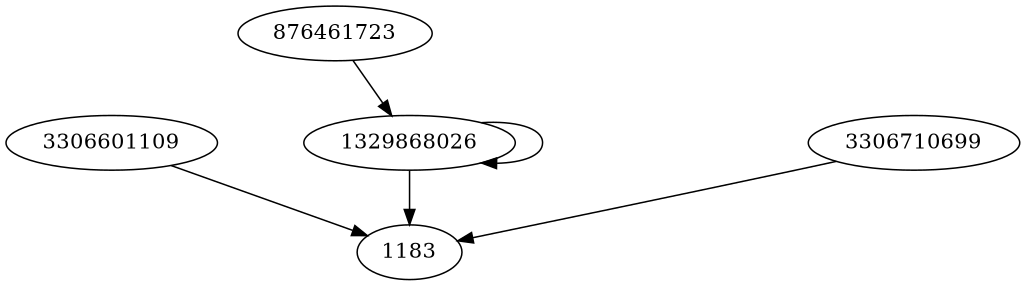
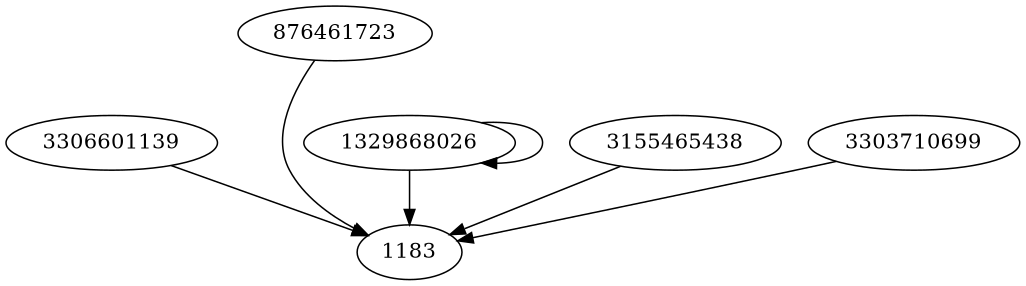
(368, 82) -> (284, 156)
(112, 143) -> (112, 143)
none -> (675, 143)
(914, 143) -> (914, 143)
